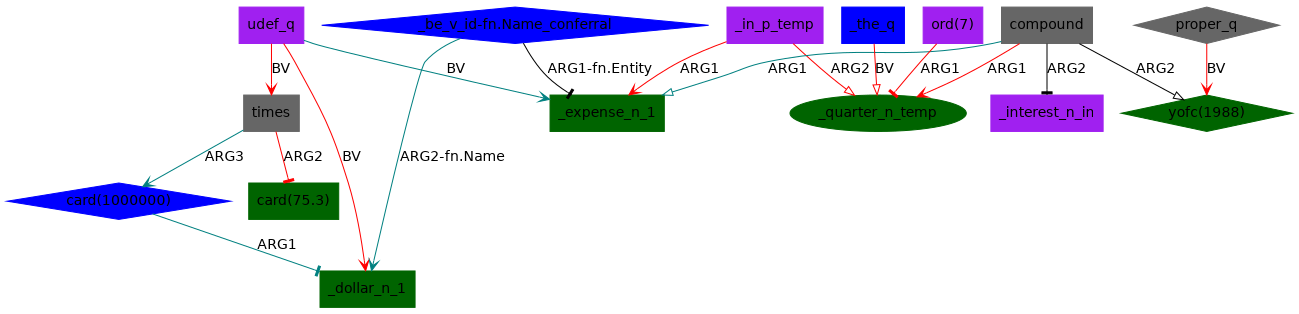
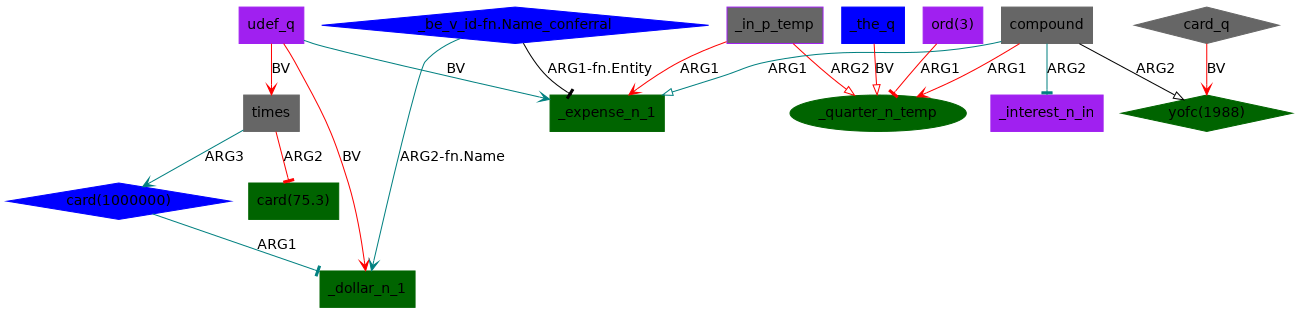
(775, 25) -> (775, 25)
(953, 25) -> (953, 25)
(1207, 25) -> (1207, 25)
(1047, 67) -> (1047, 67)
